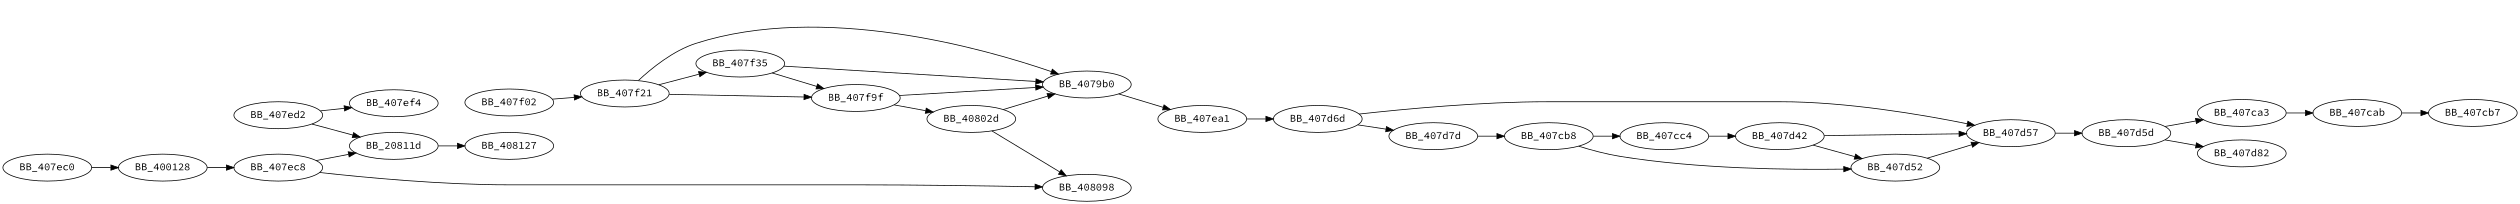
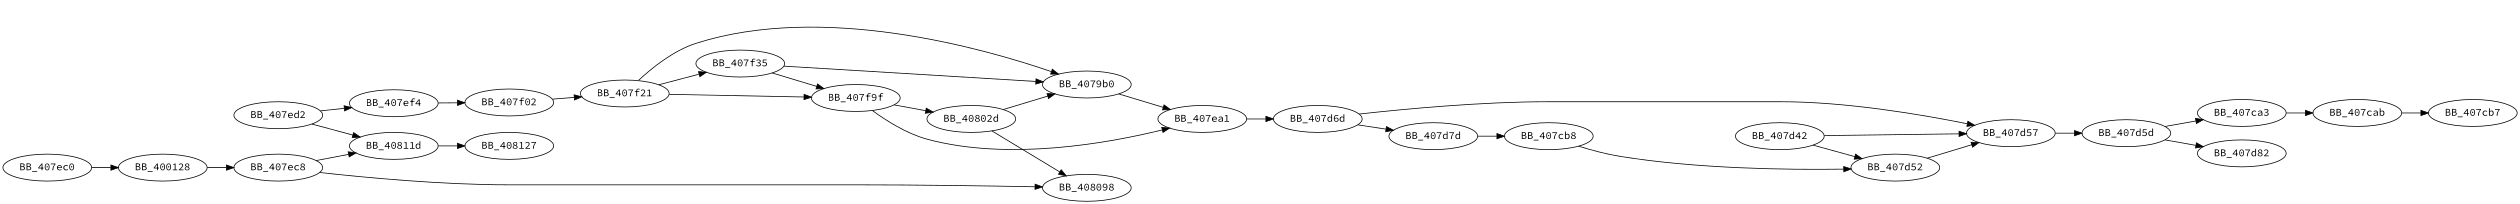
(967, 91) -> (1007, 149)
none -> (448, 103)
(1664, 136) -> none
(394, 146) -> (394, 146)
